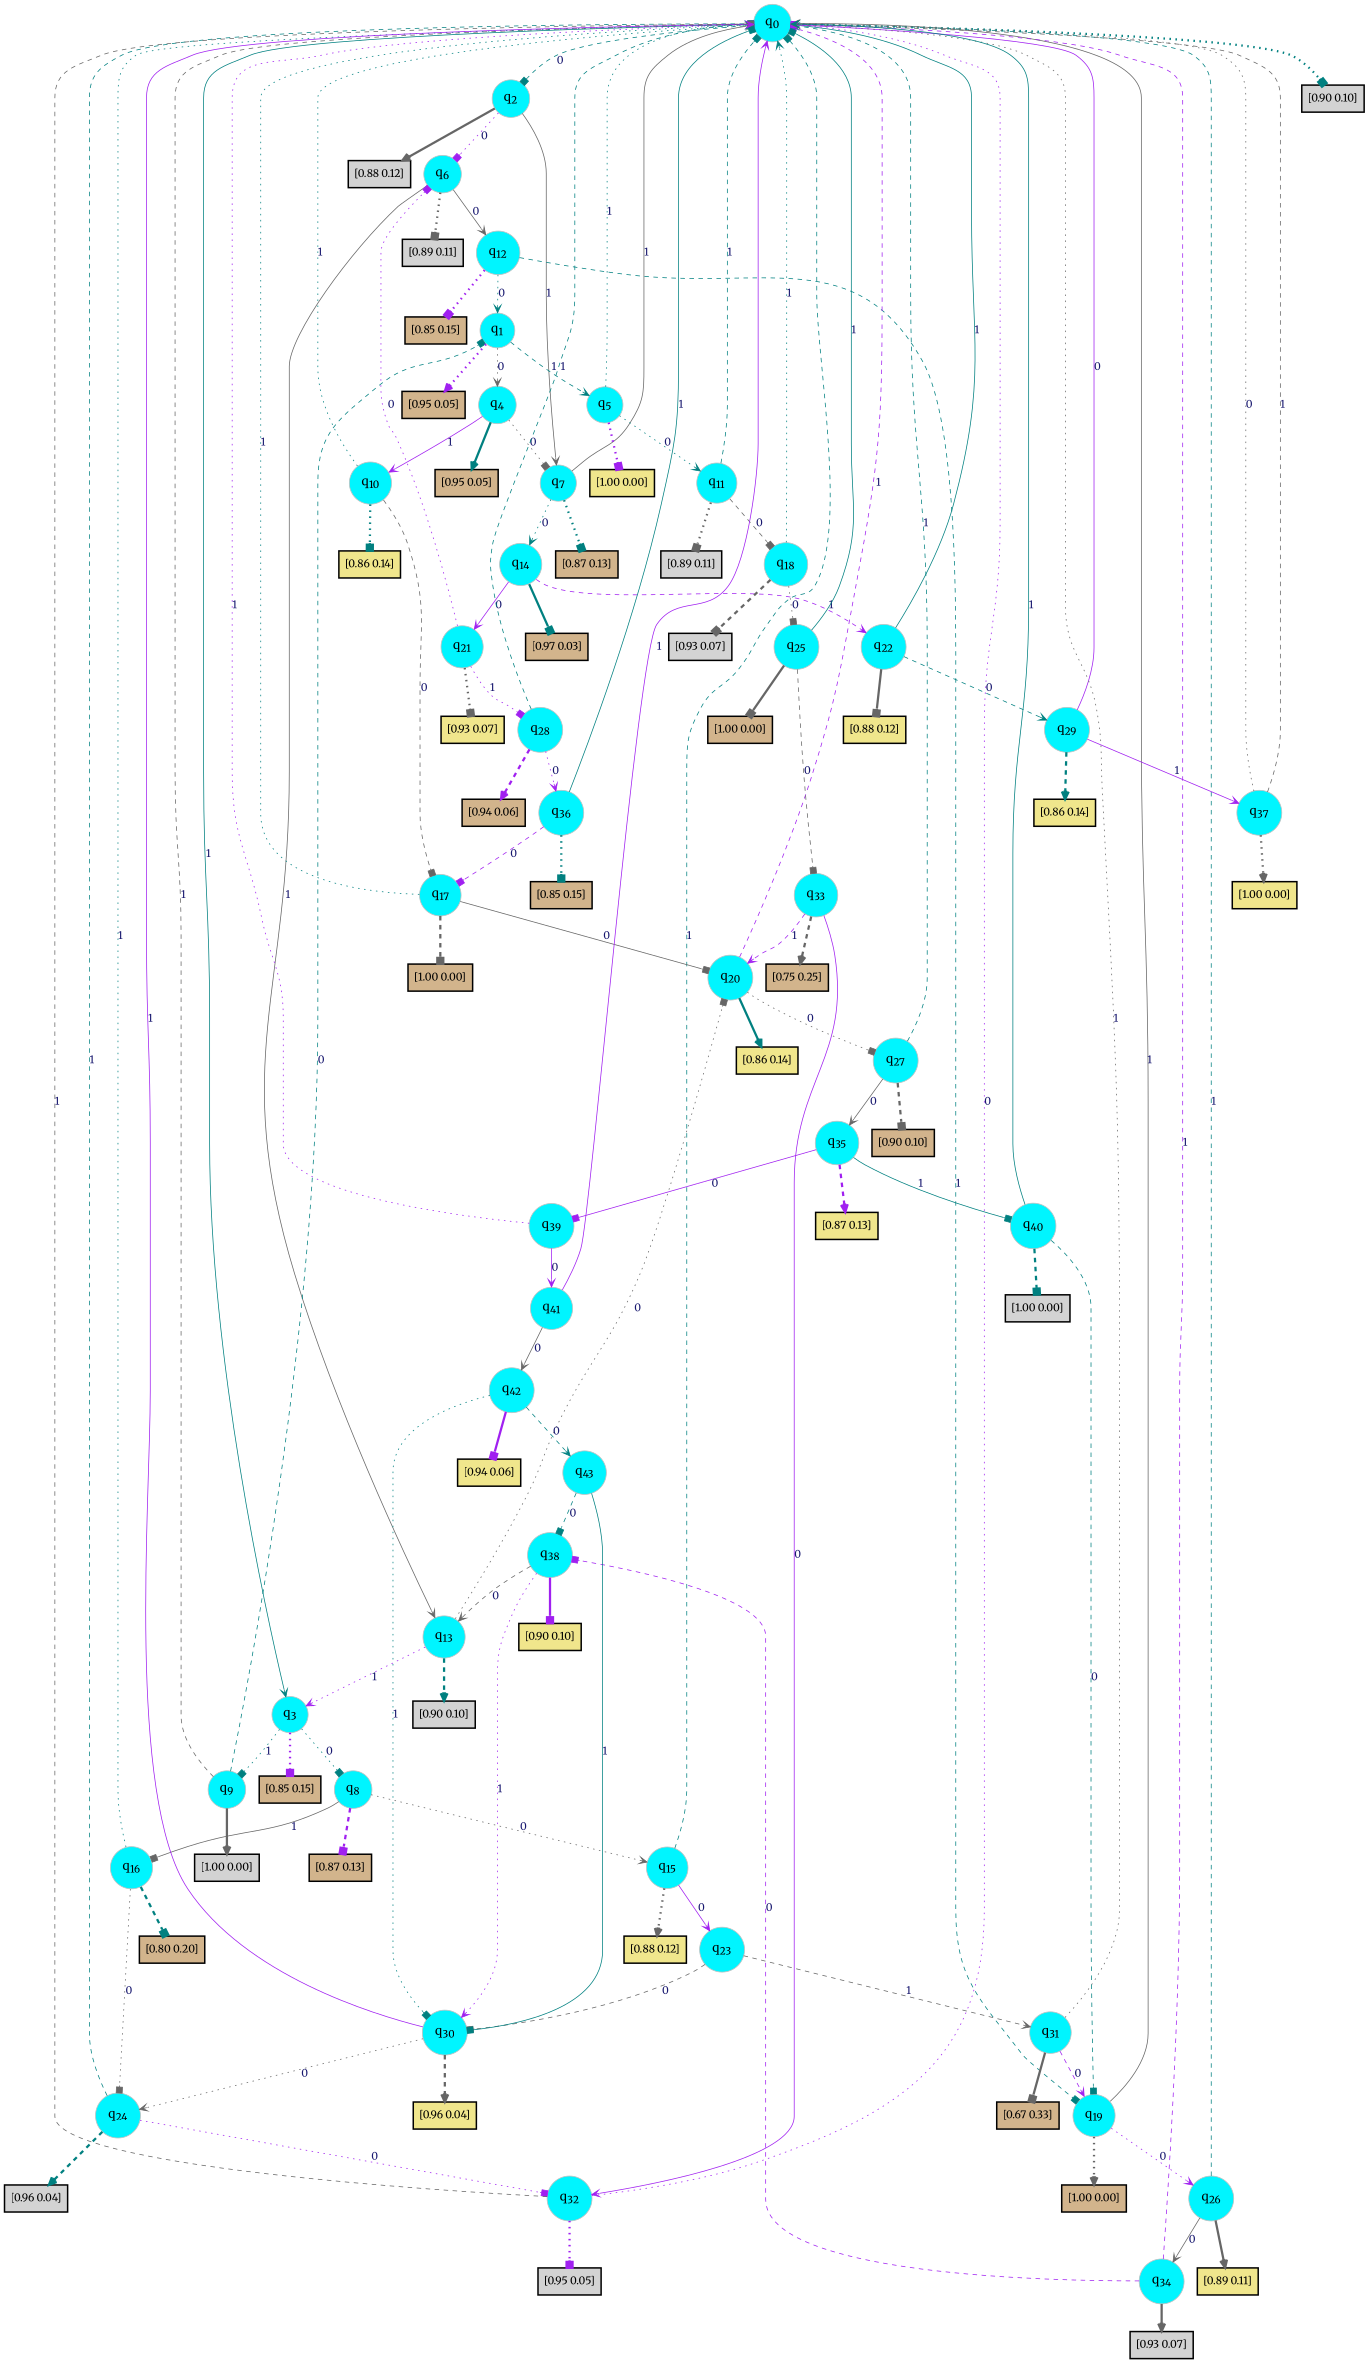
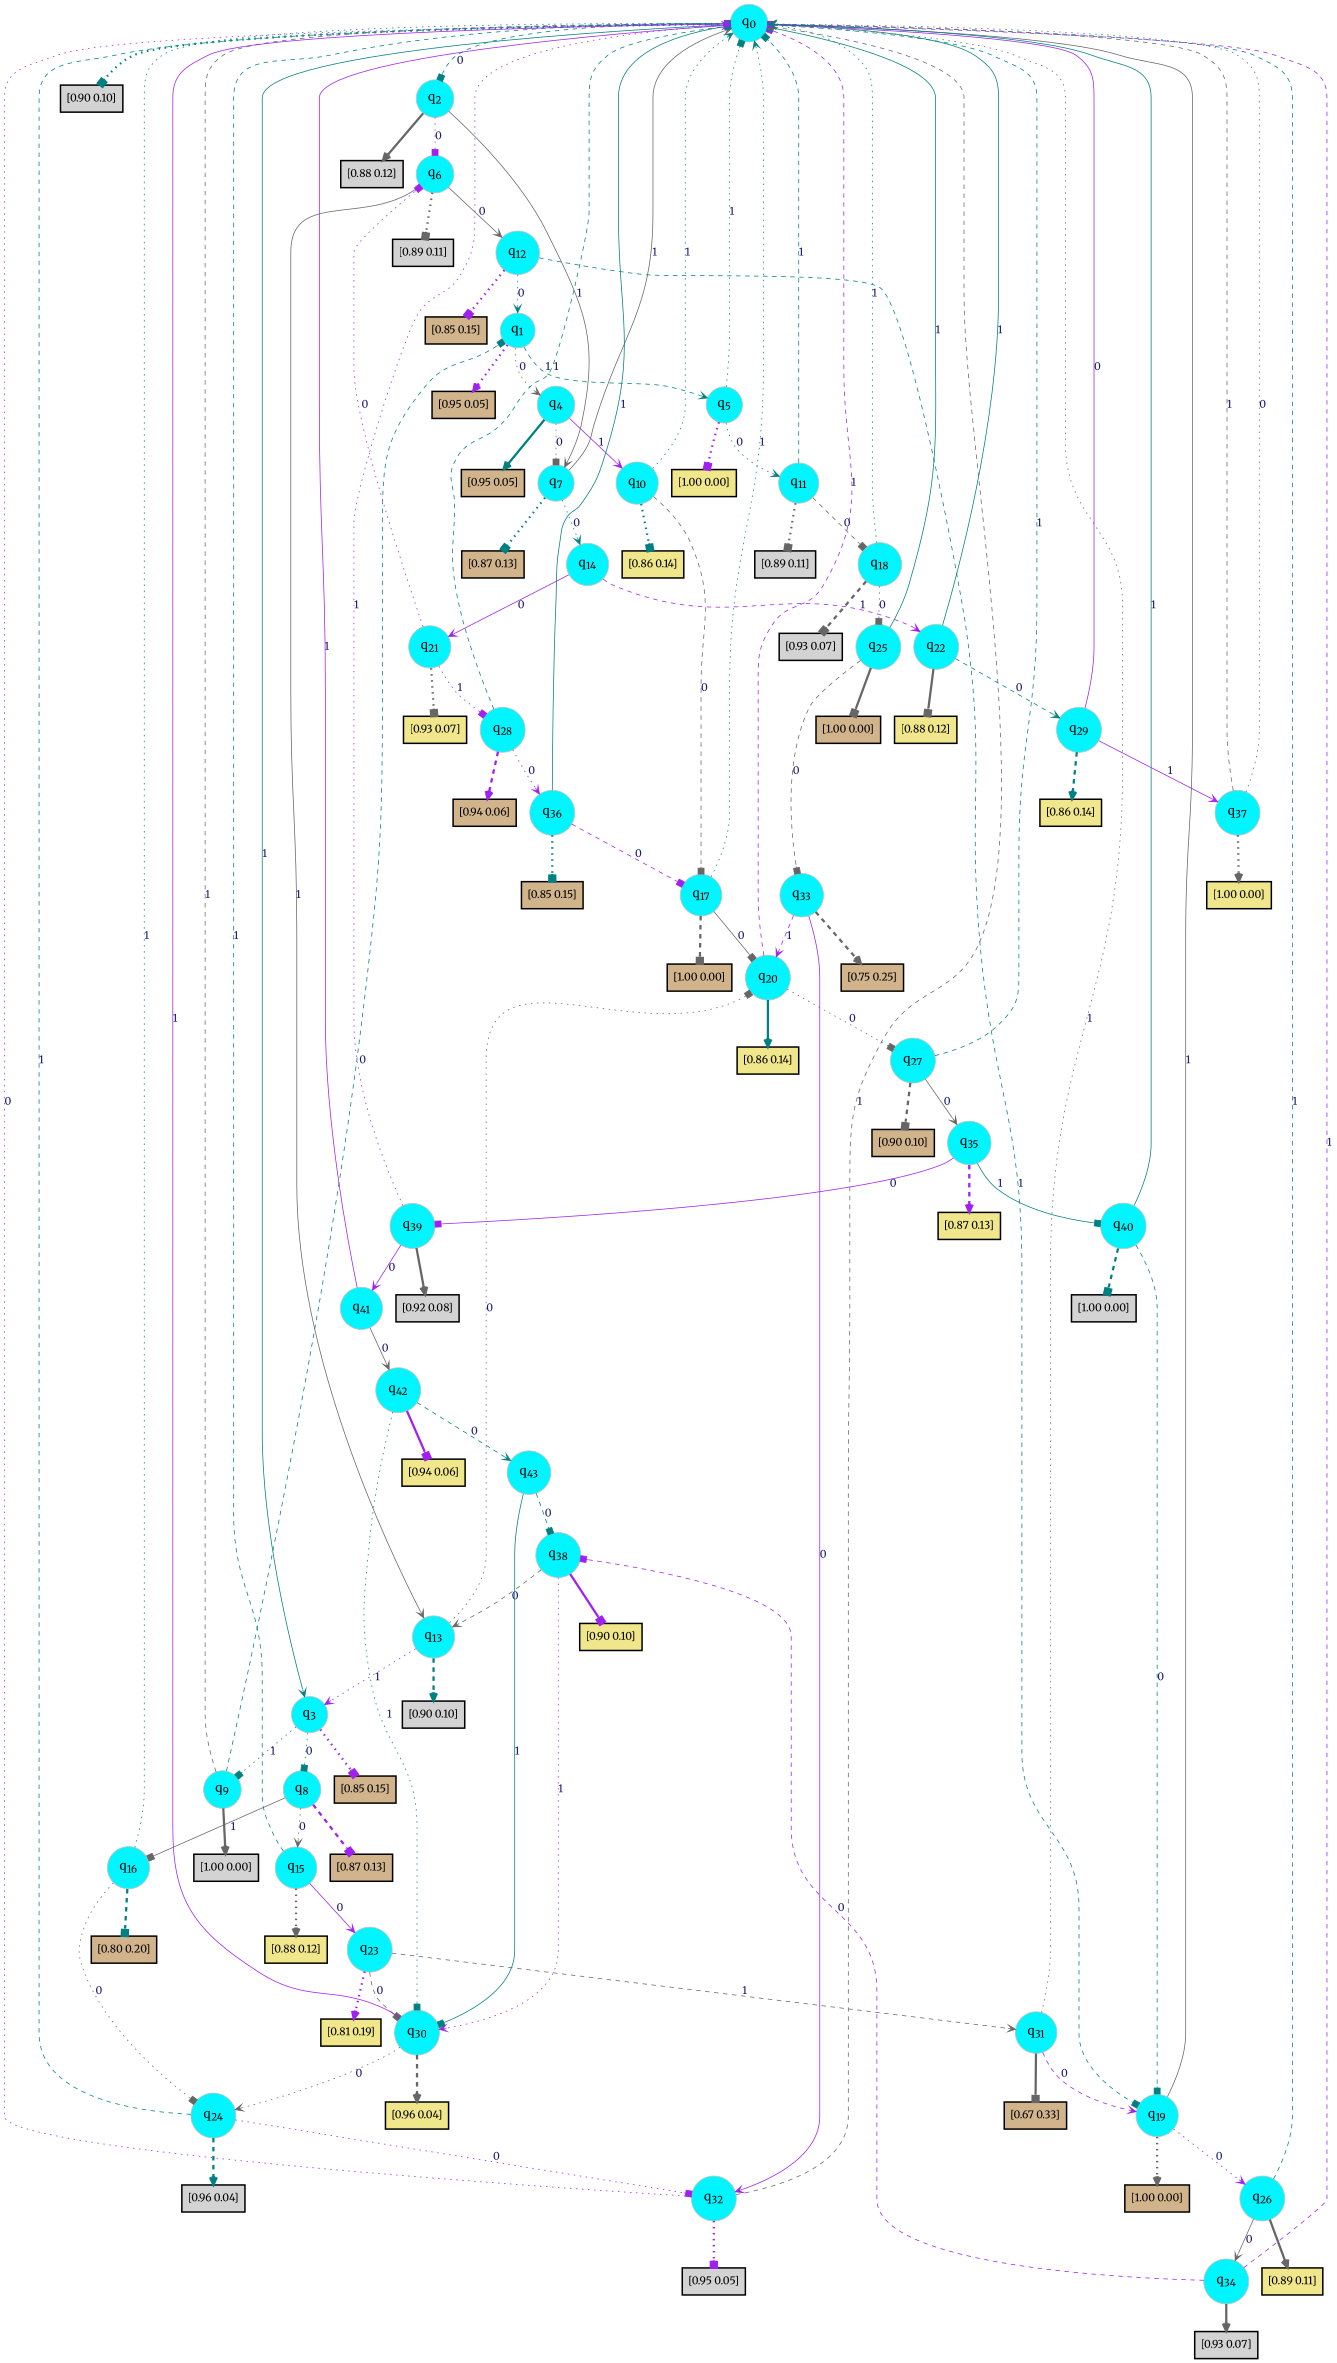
(557, 647) -> none
none -> (428, 1308)
none -> (351, 2033)
